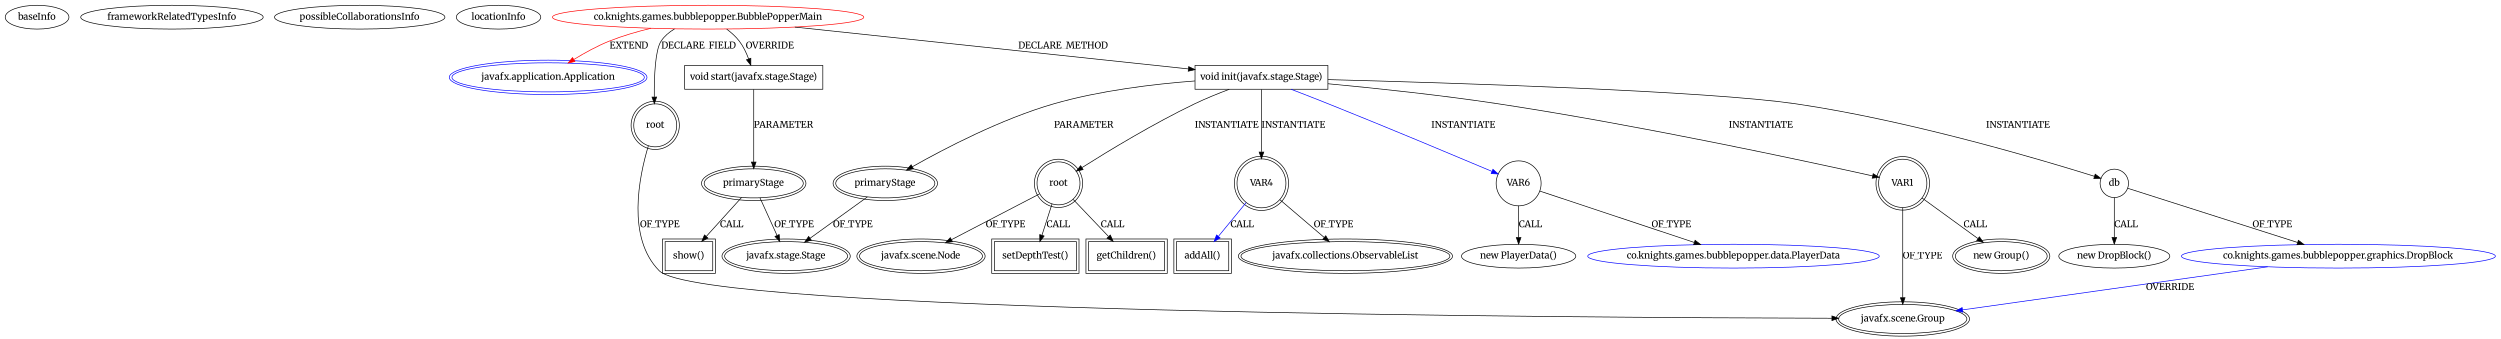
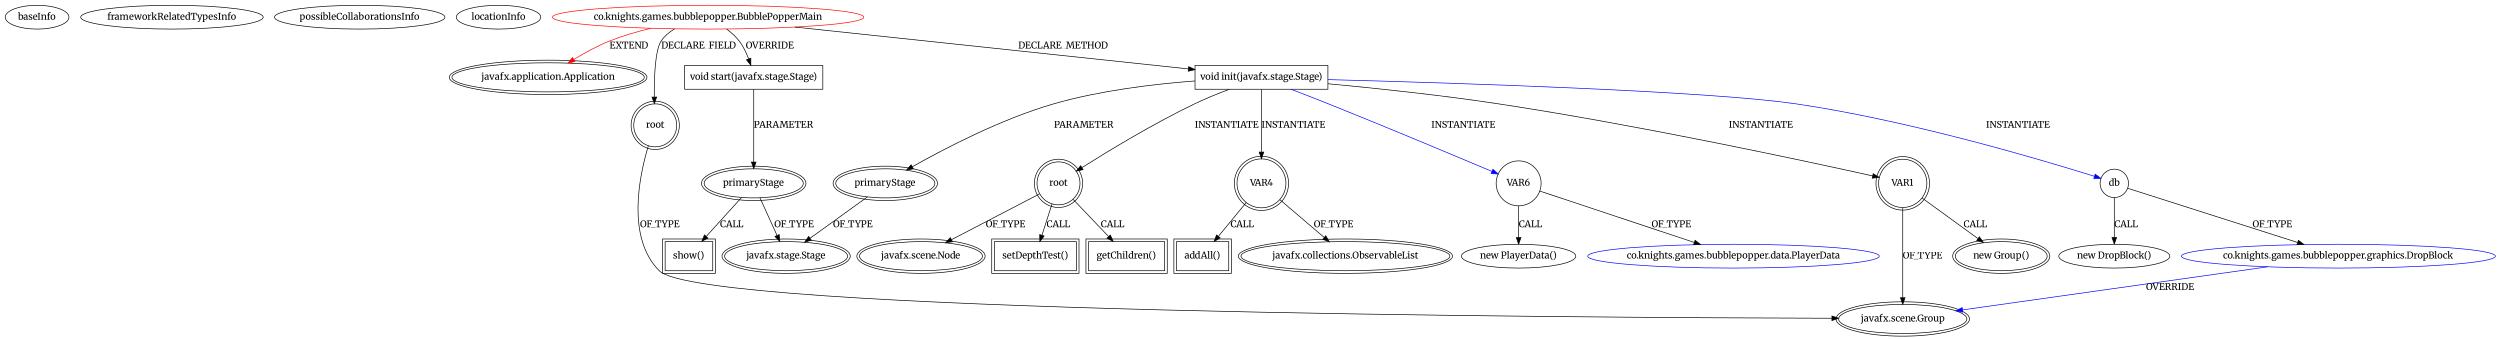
(548, 77) -> (548, 77)
(1716, 96) -> (1716, 96)
(1232, 219) -> (1232, 219)
